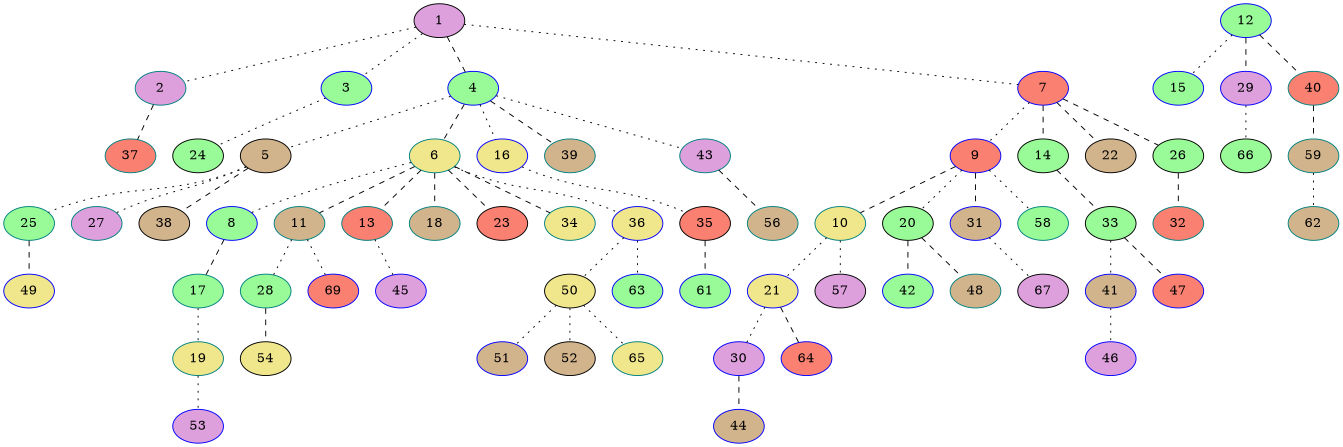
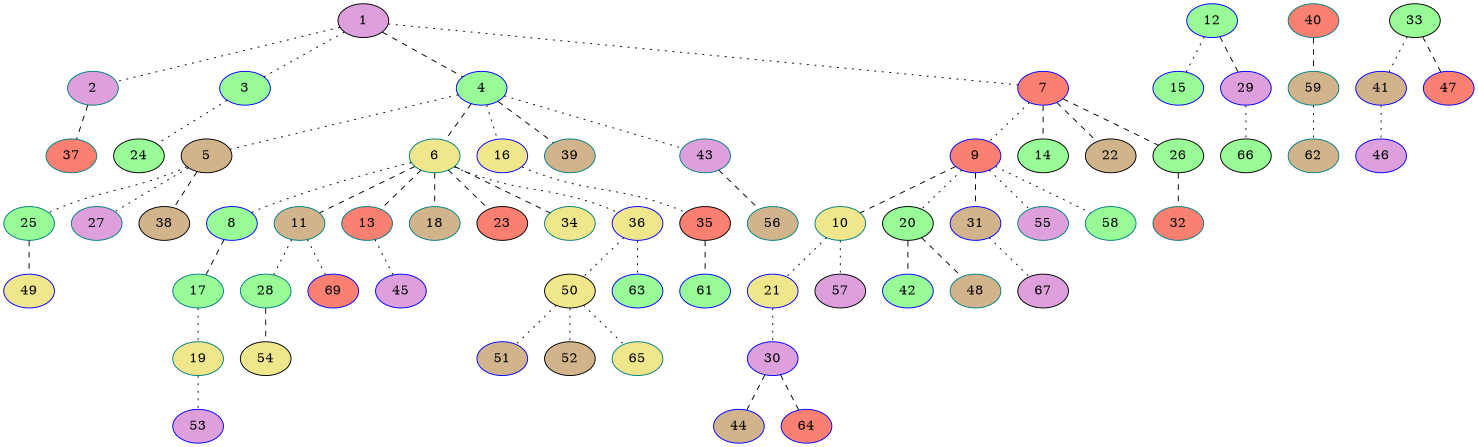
(1280, 54) -> none
(1077, 190) -> none
none -> (1043, 223)
(790, 325) -> (790, 392)
